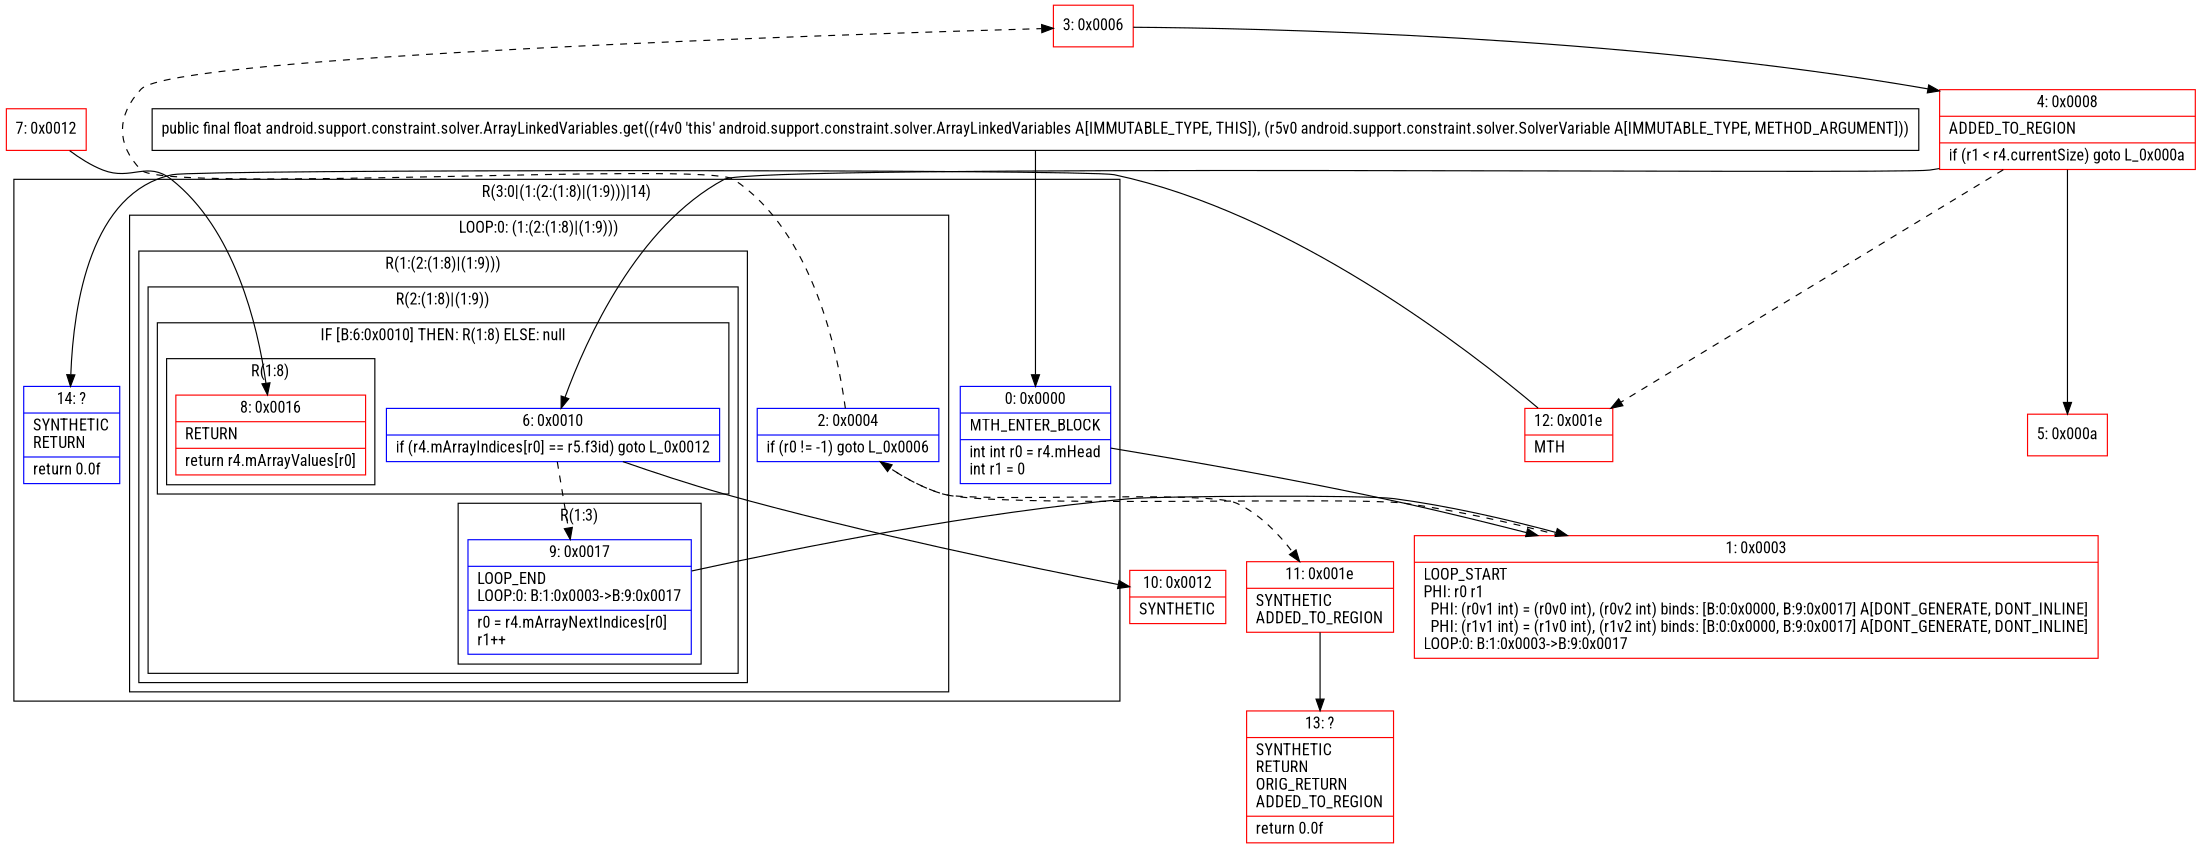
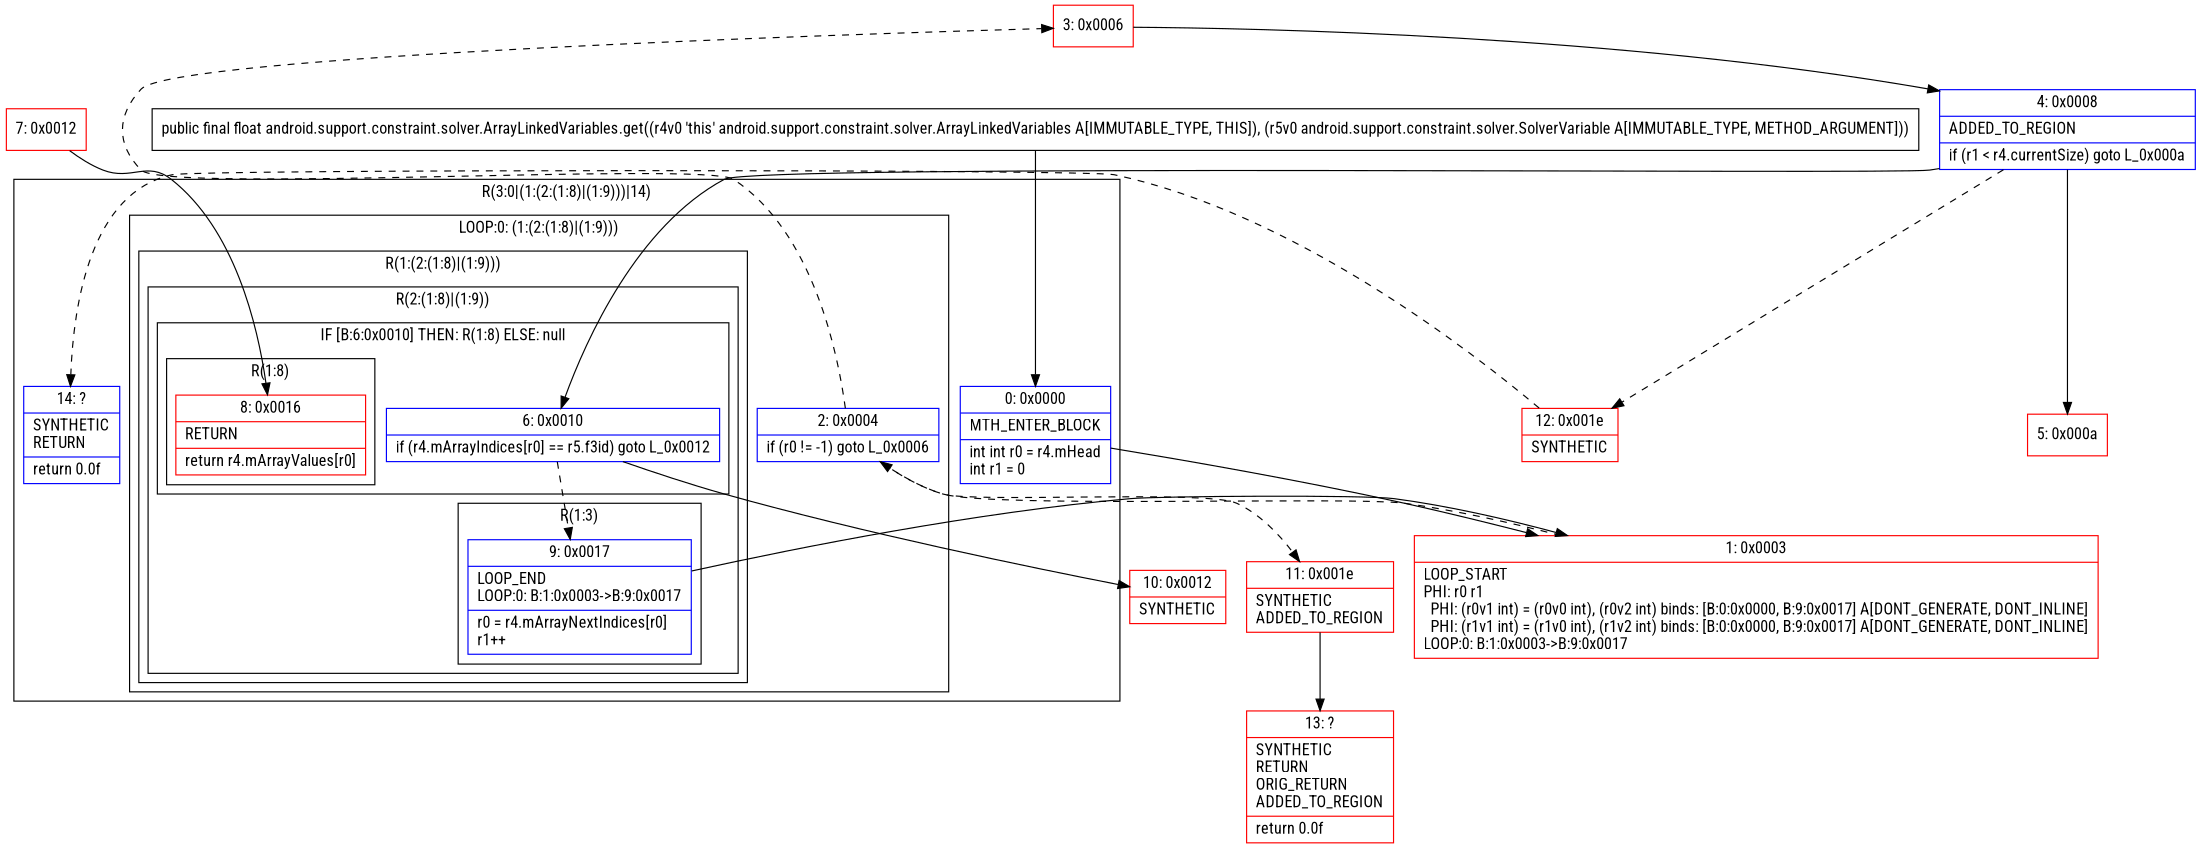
(2067, 130) -> (2067, 130)
(725, 171) -> (726, 171)
(1550, 448) -> (1570, 448)
